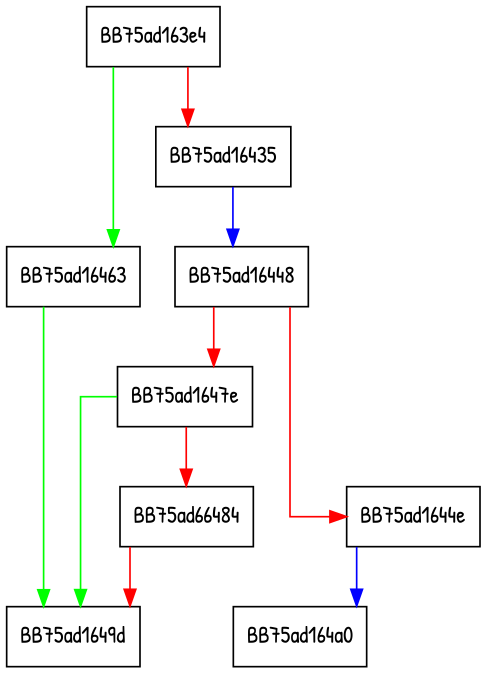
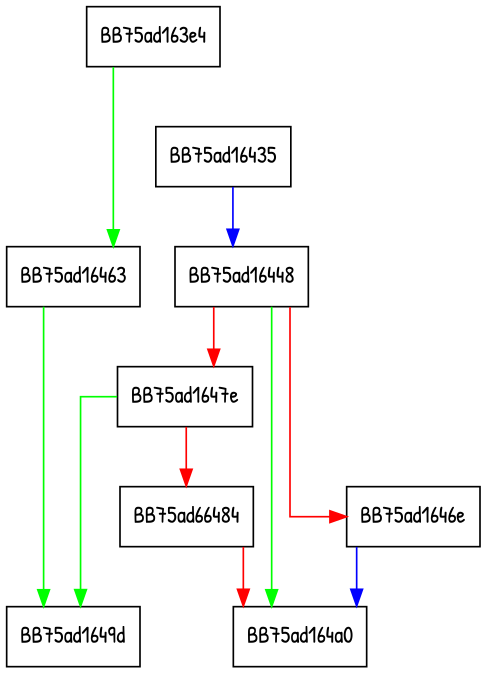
(188, 88) -> none
none -> (272, 448)
(413, 517) -> (413, 517)
(130, 568) -> (243, 568)
